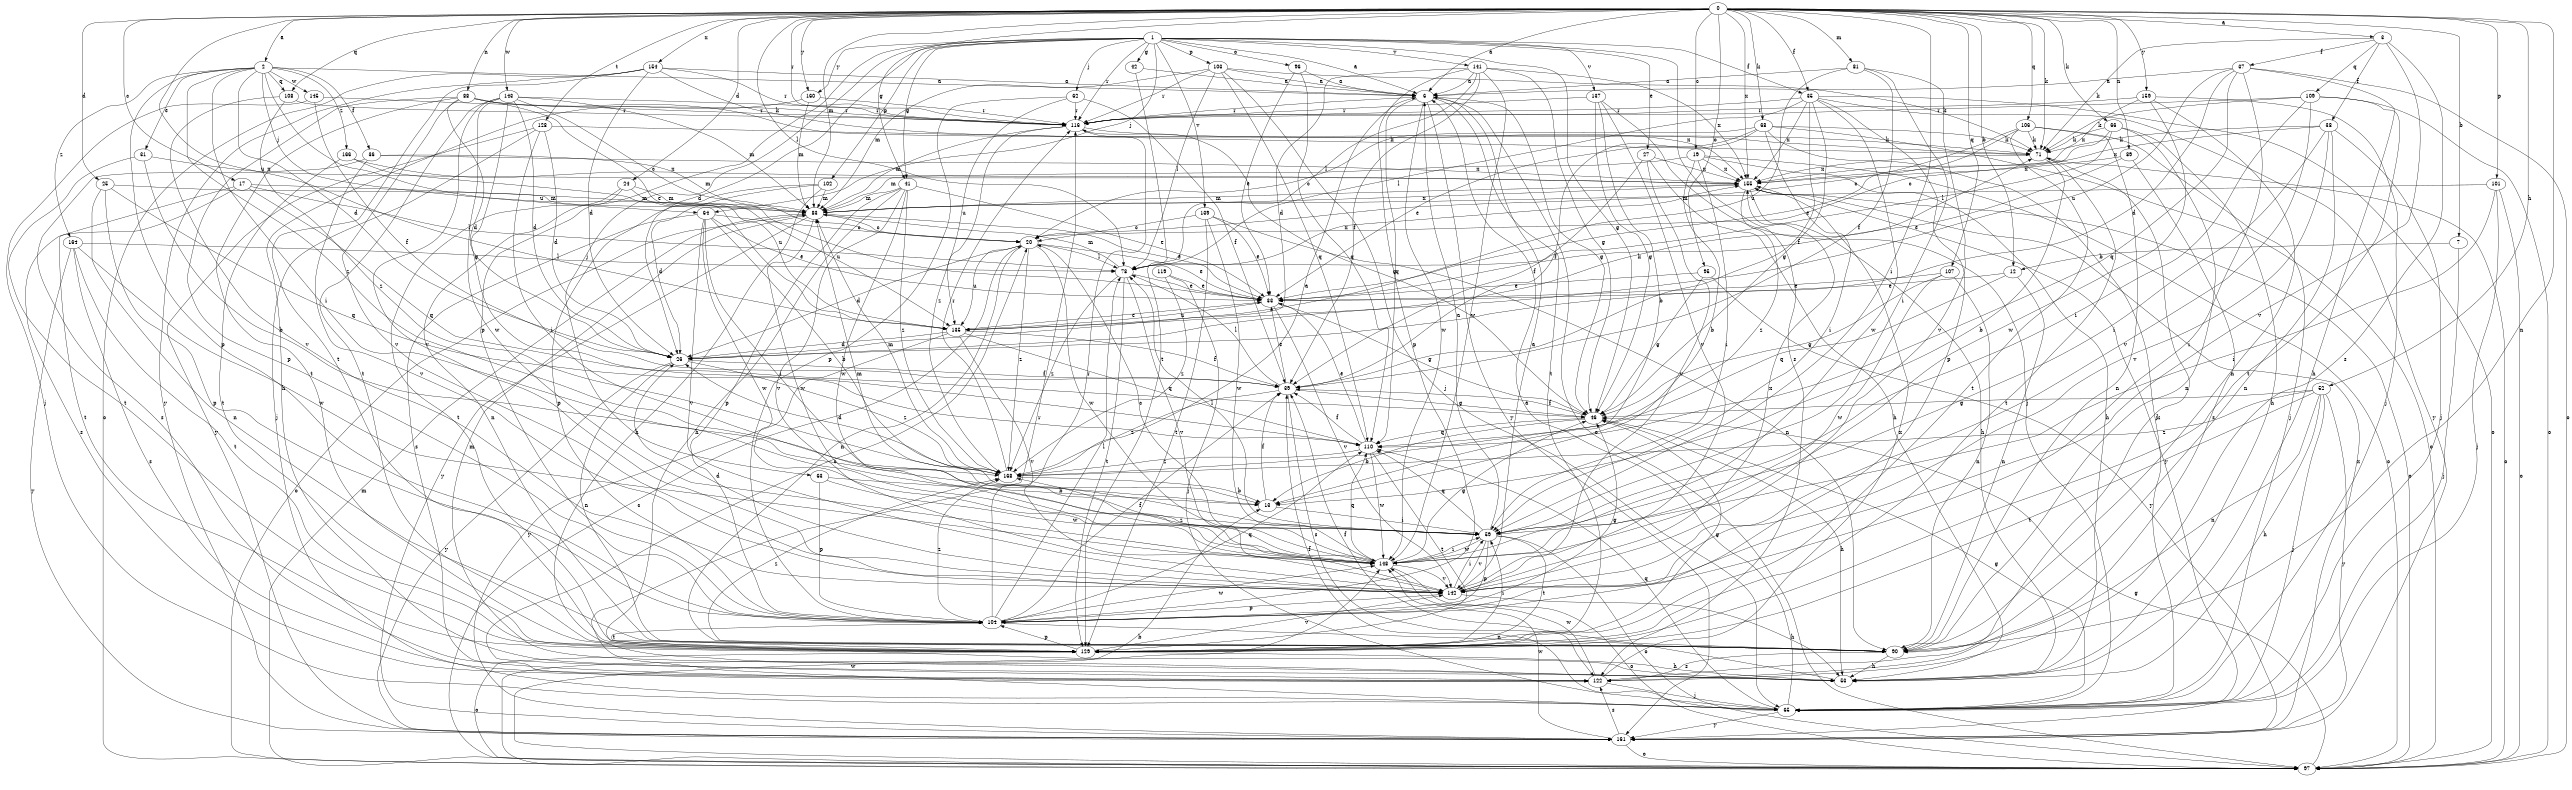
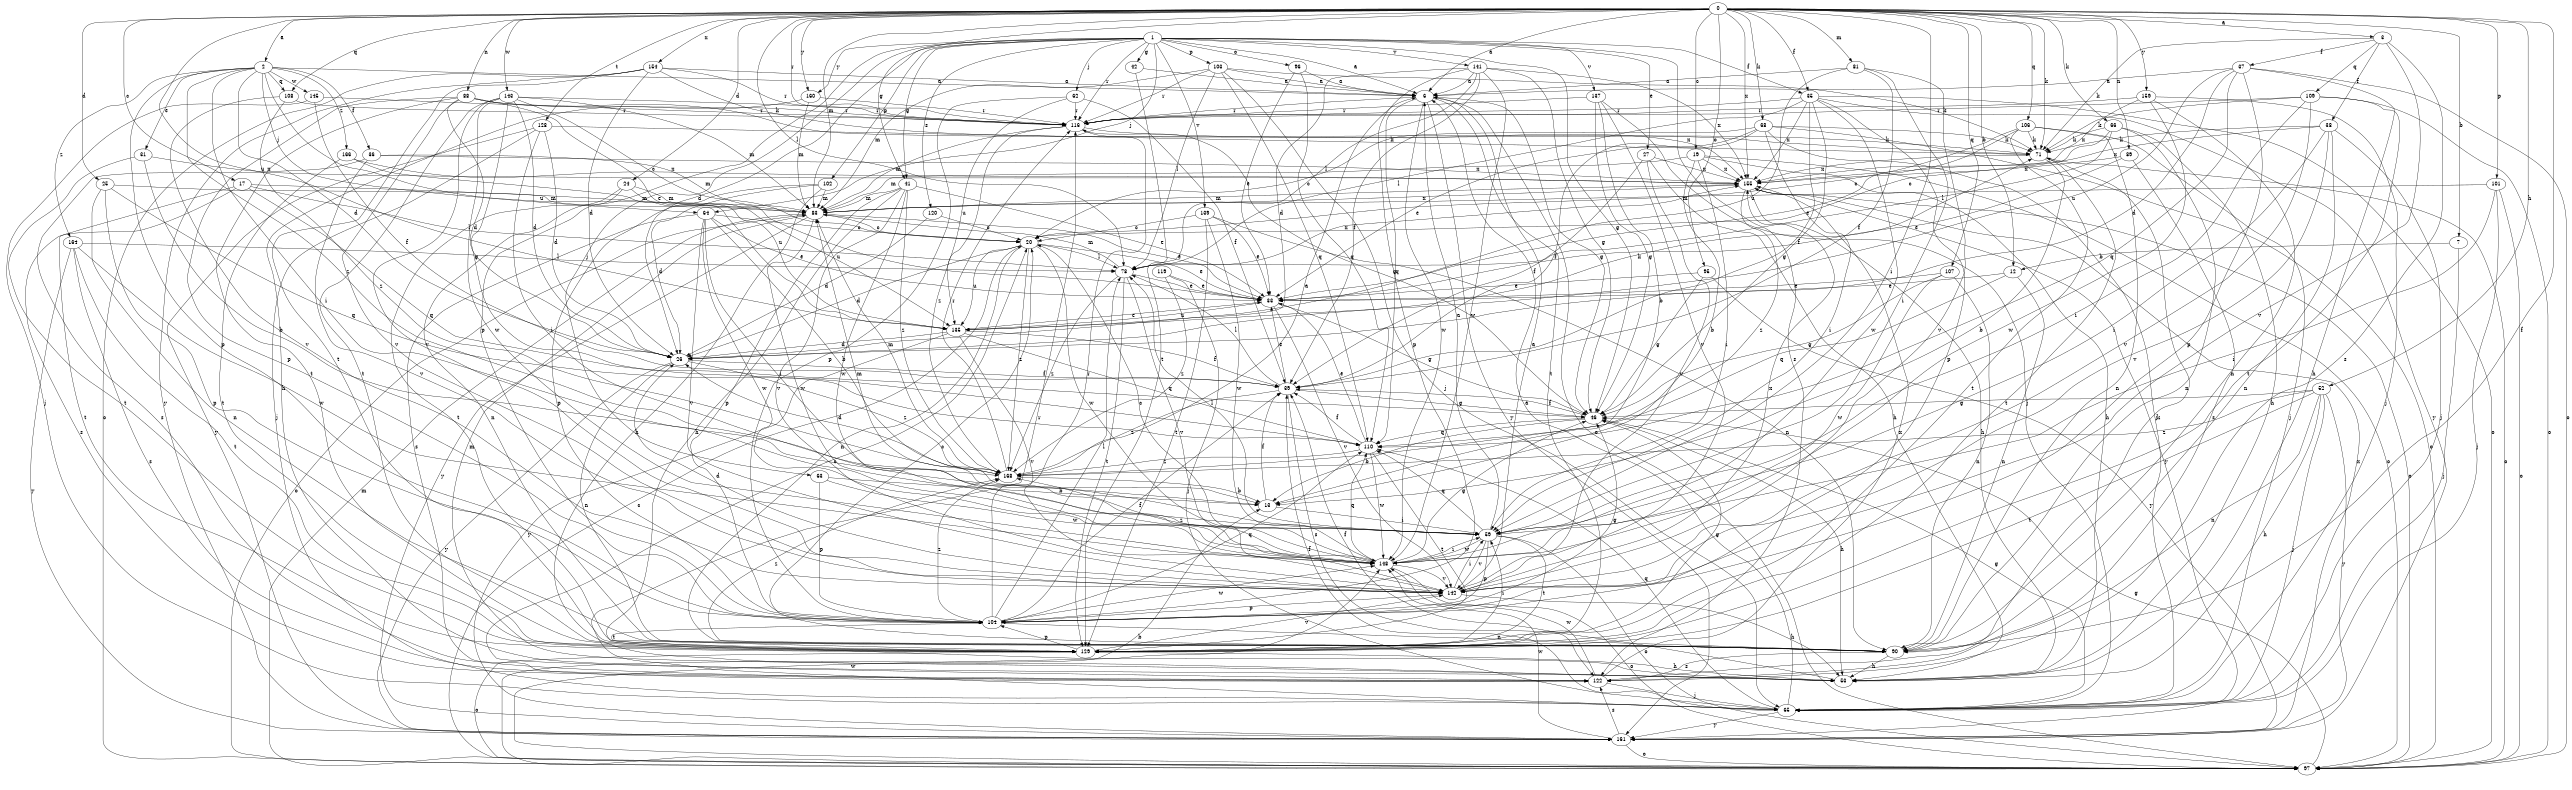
none -> (933, 213)
(2522, 330) -> (2522, 330)
(2189, 345) -> (2189, 345)
none -> (1093, 641)
